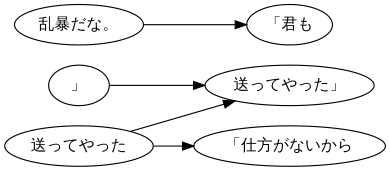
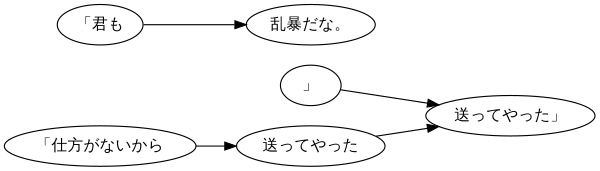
(189, 25) -> (189, 25)
(168, 146) -> (210, 146)
